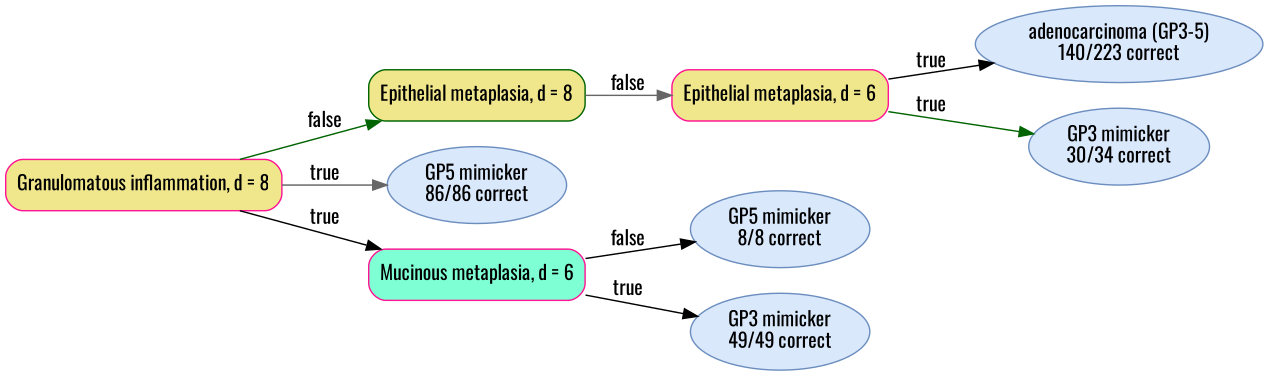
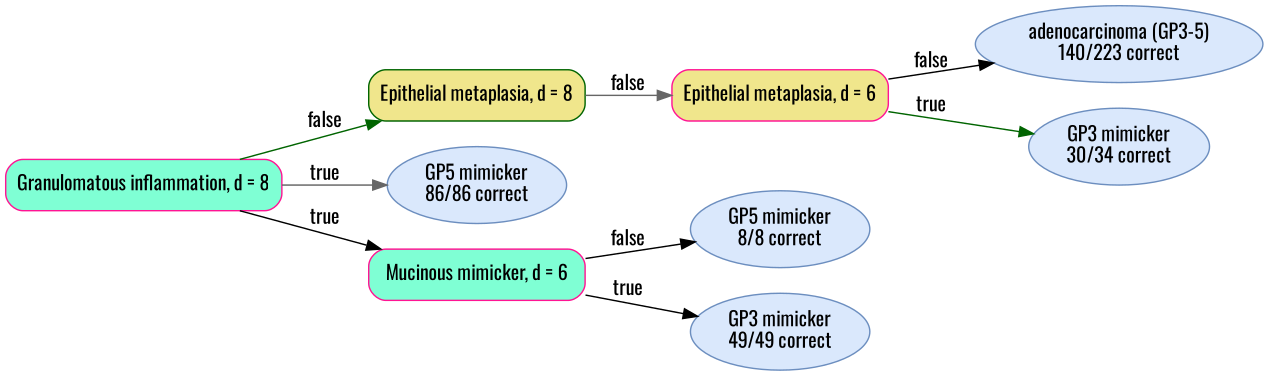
(932, 62) -> (932, 62)
(144, 185) -> (144, 185)
(477, 275) -> (477, 275)
